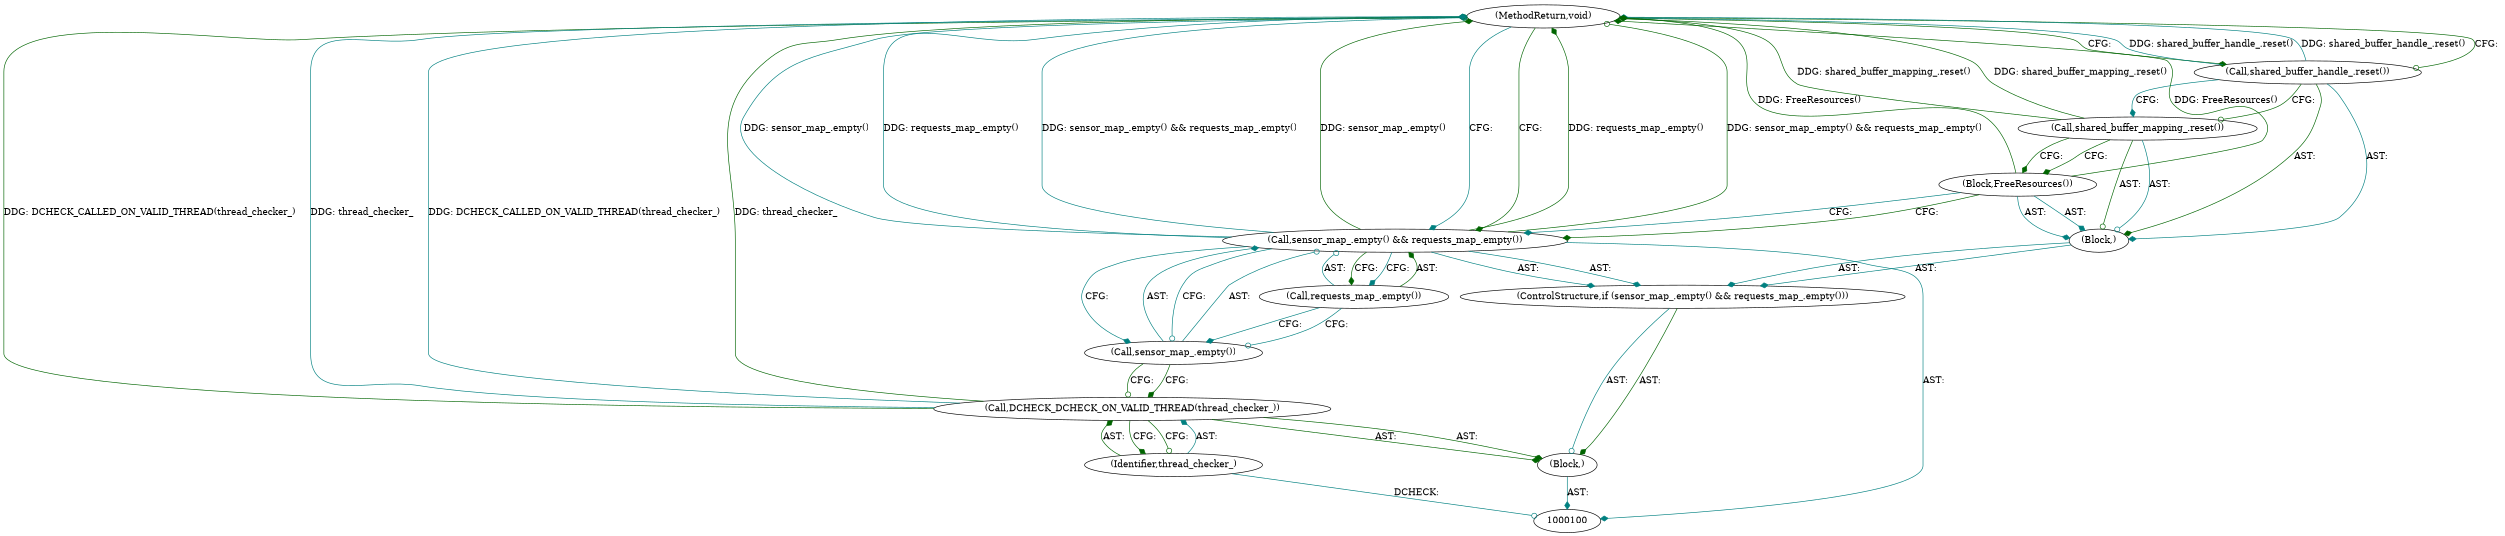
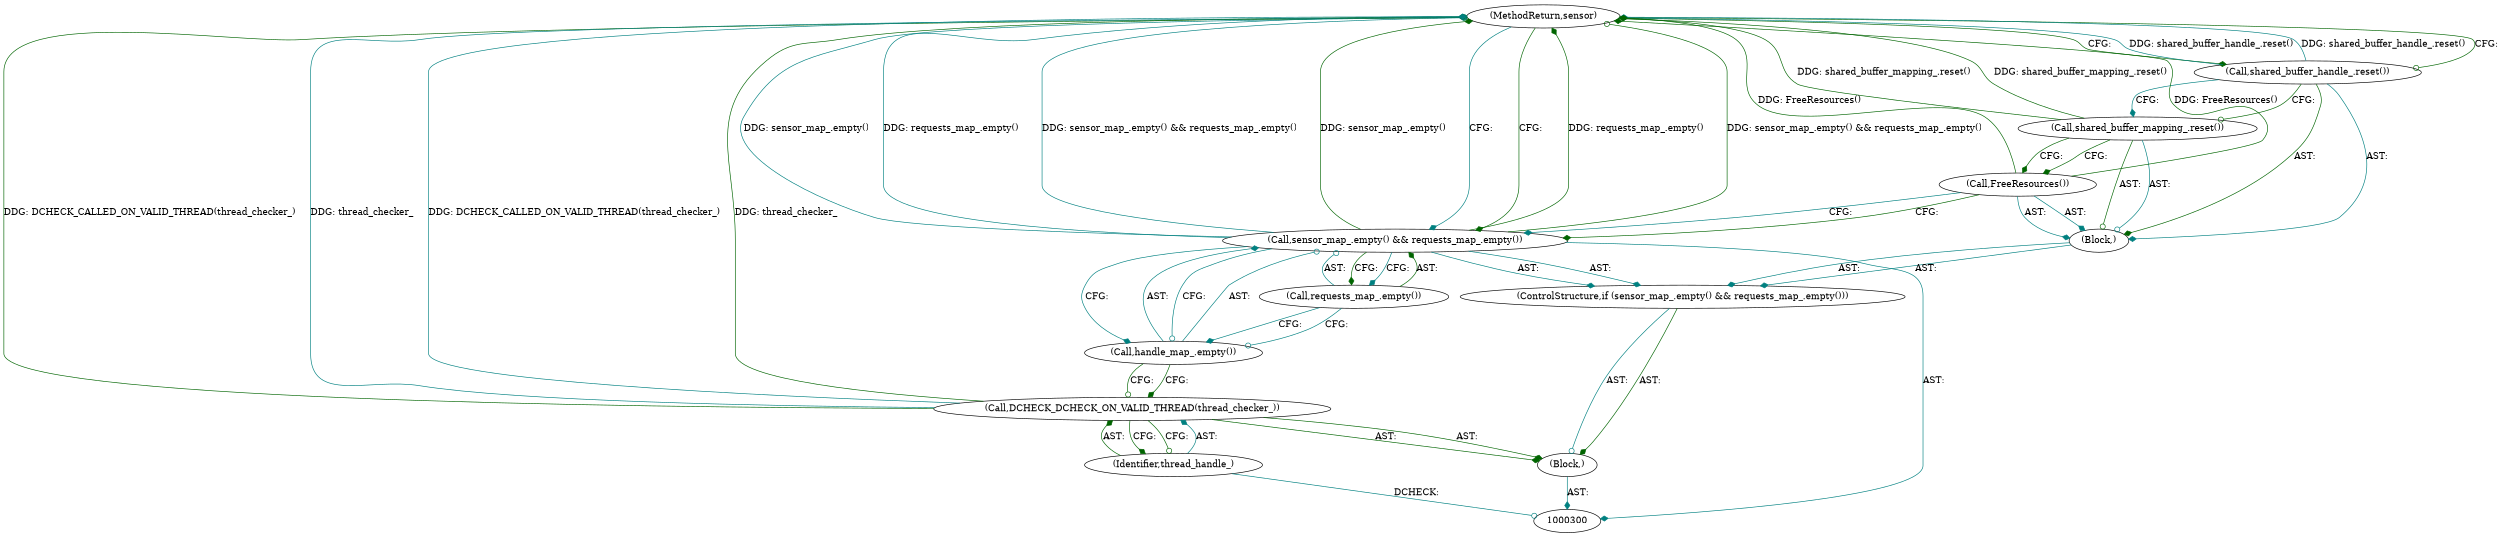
(1543, 16) -> (1543, 16)
(2018, 185) -> (2018, 185)
(1174, 353) -> (1174, 353)
(1174, 465) -> (1174, 465)
(1567, 521) -> (1567, 521)
